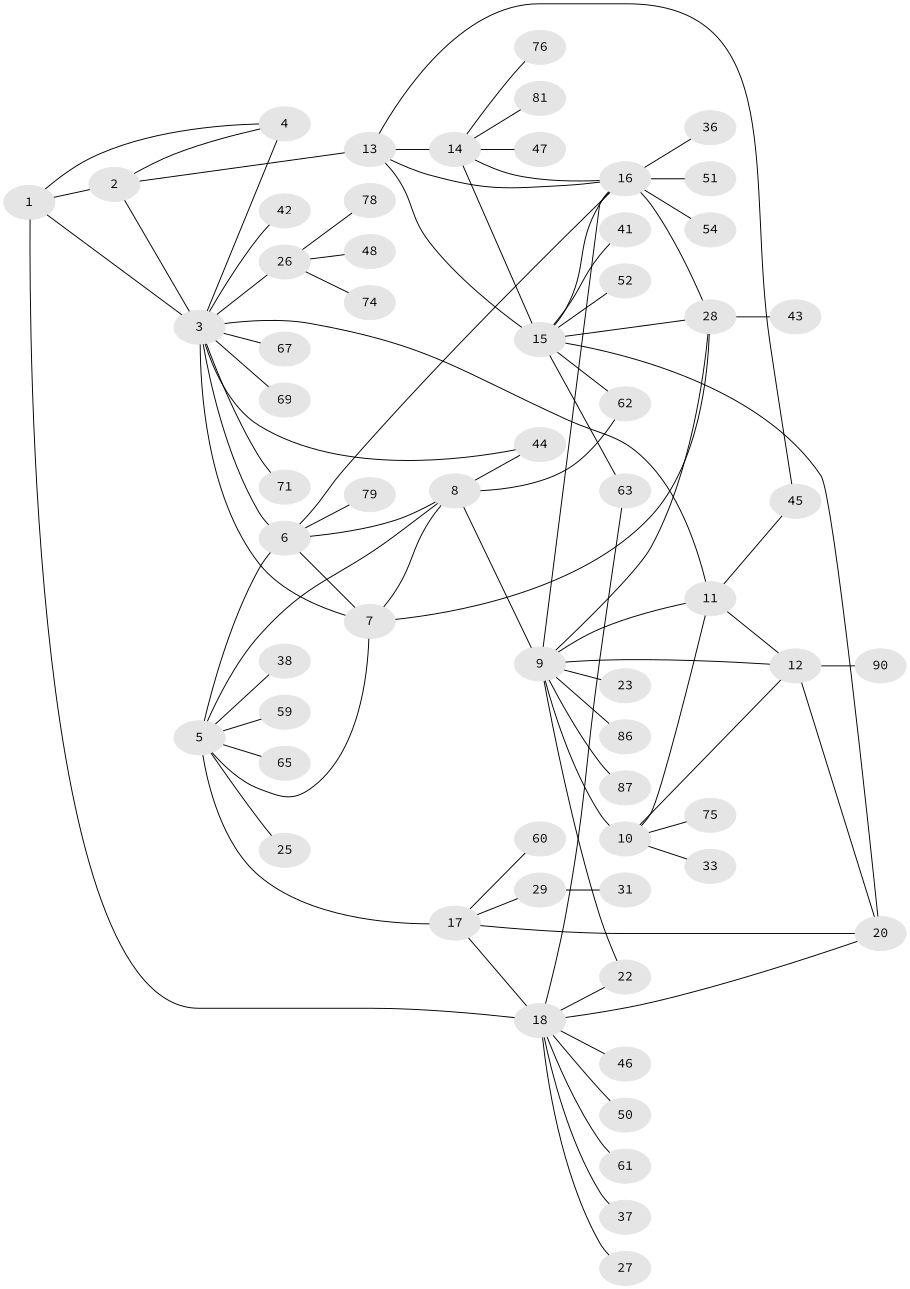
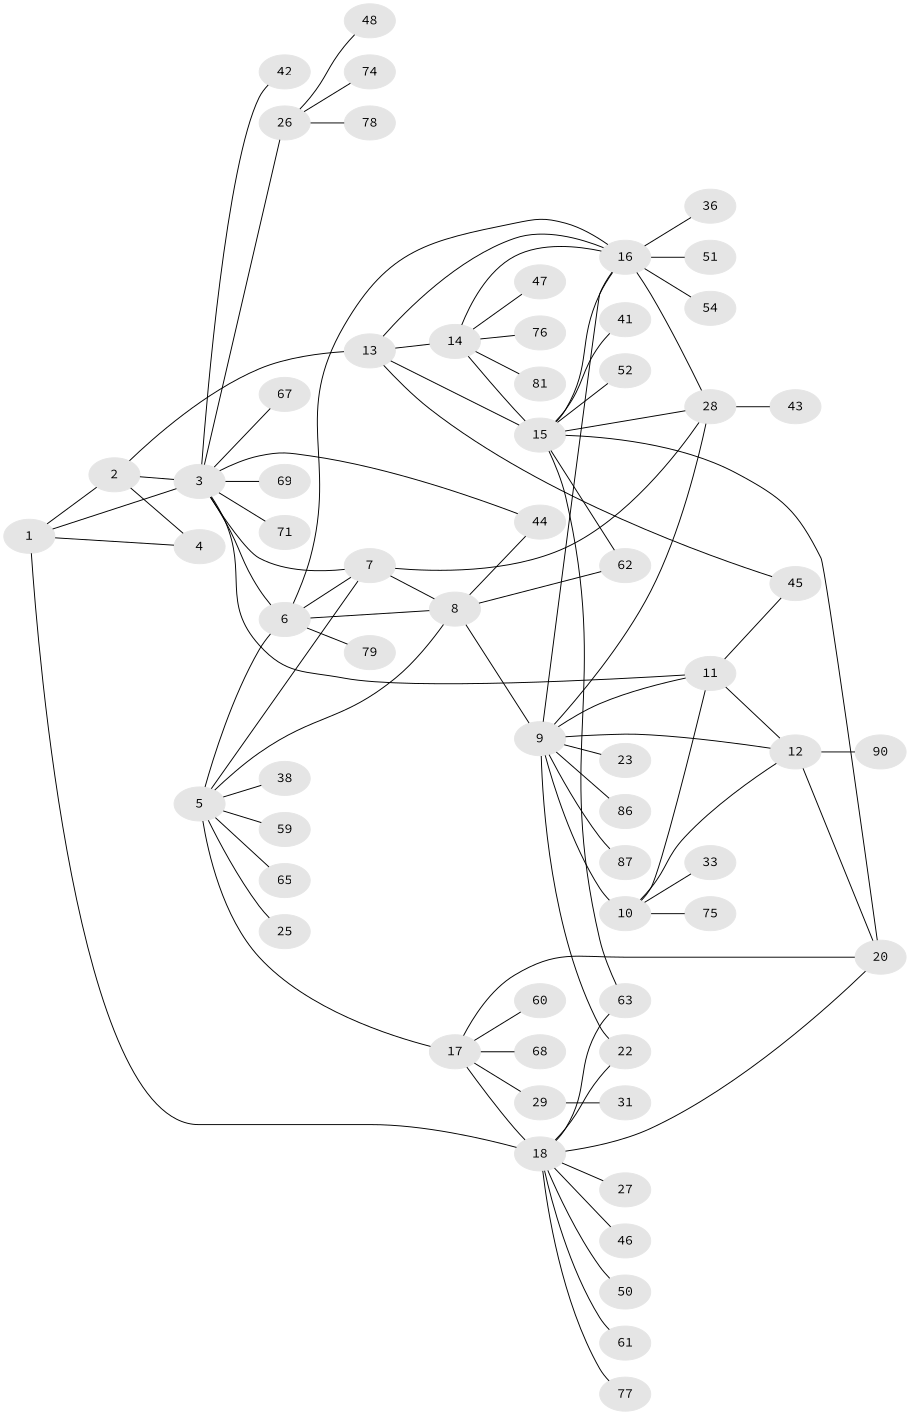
(242, 226) -> none
none -> (540, 1052)
(625, 1217) -> (625, 1394)
